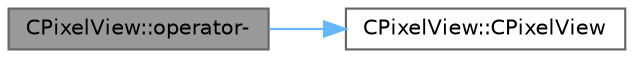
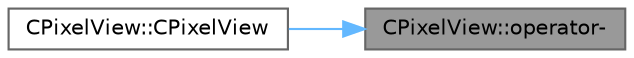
(296, 29) -> (316, 29)
